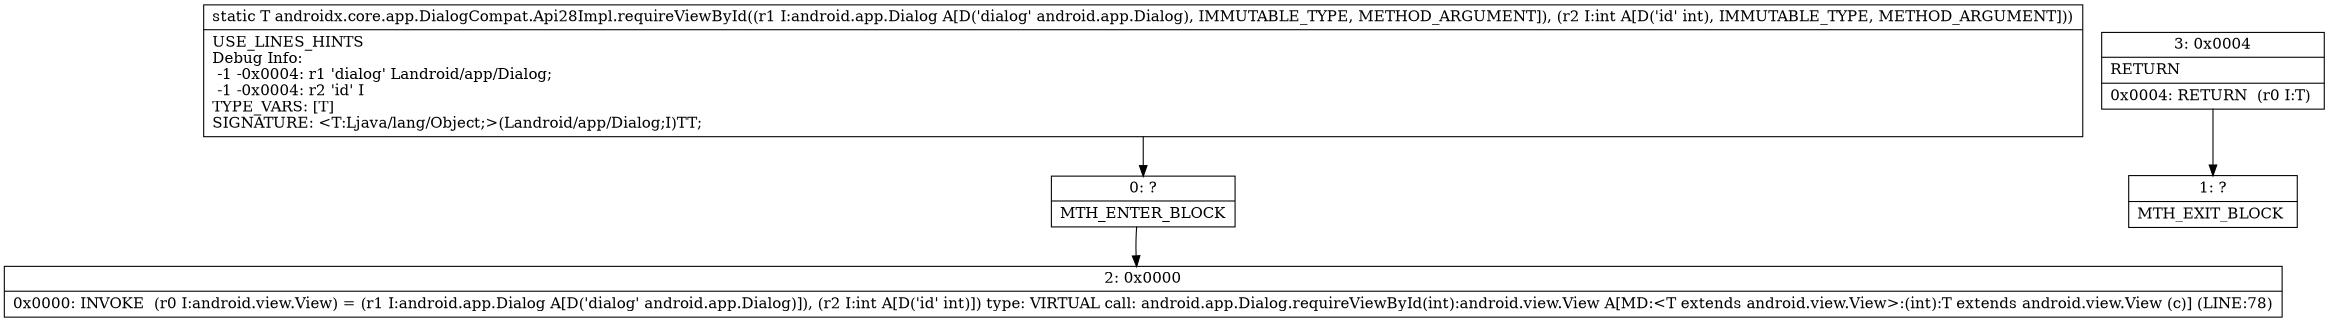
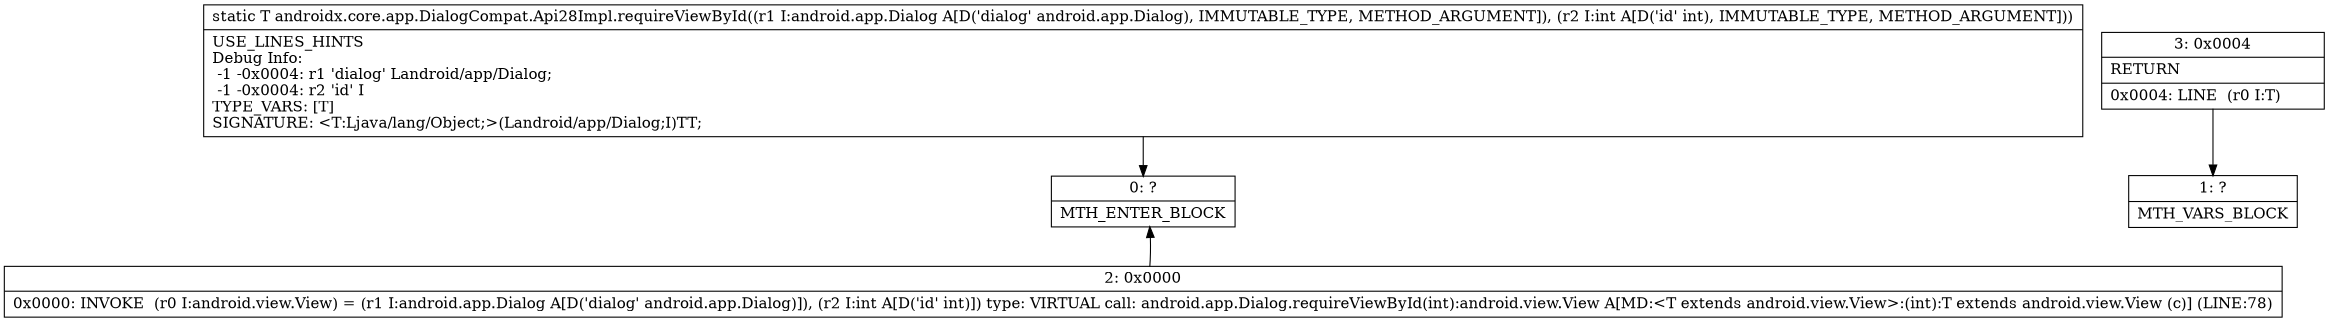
(2213, 96) -> (2198, 96)
(2211, 214) -> (2213, 214)
(1136, 241) -> (1150, 252)
